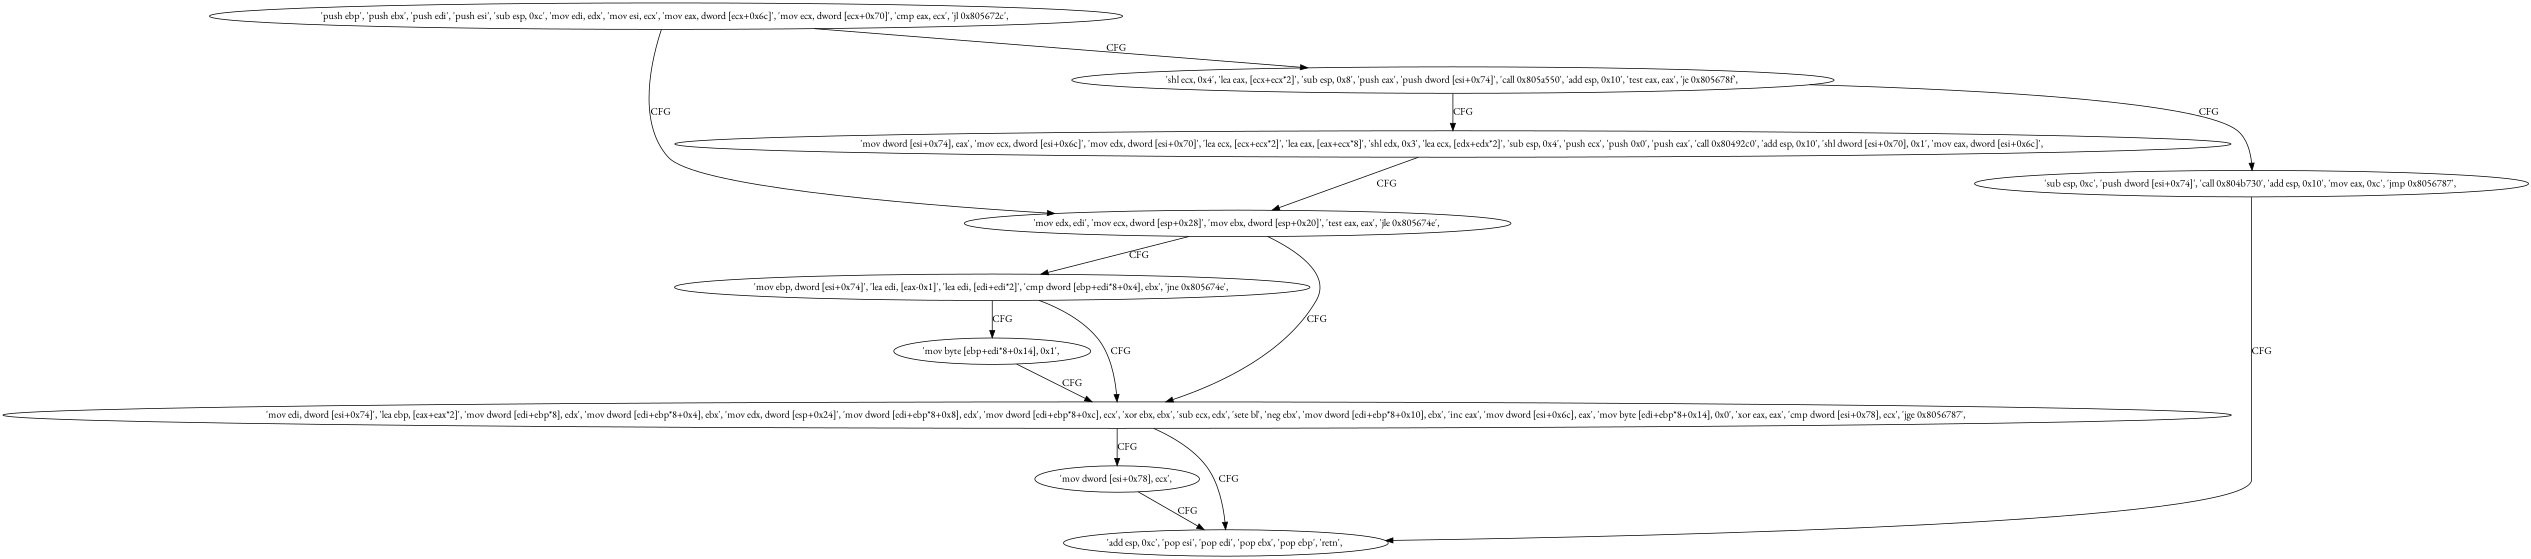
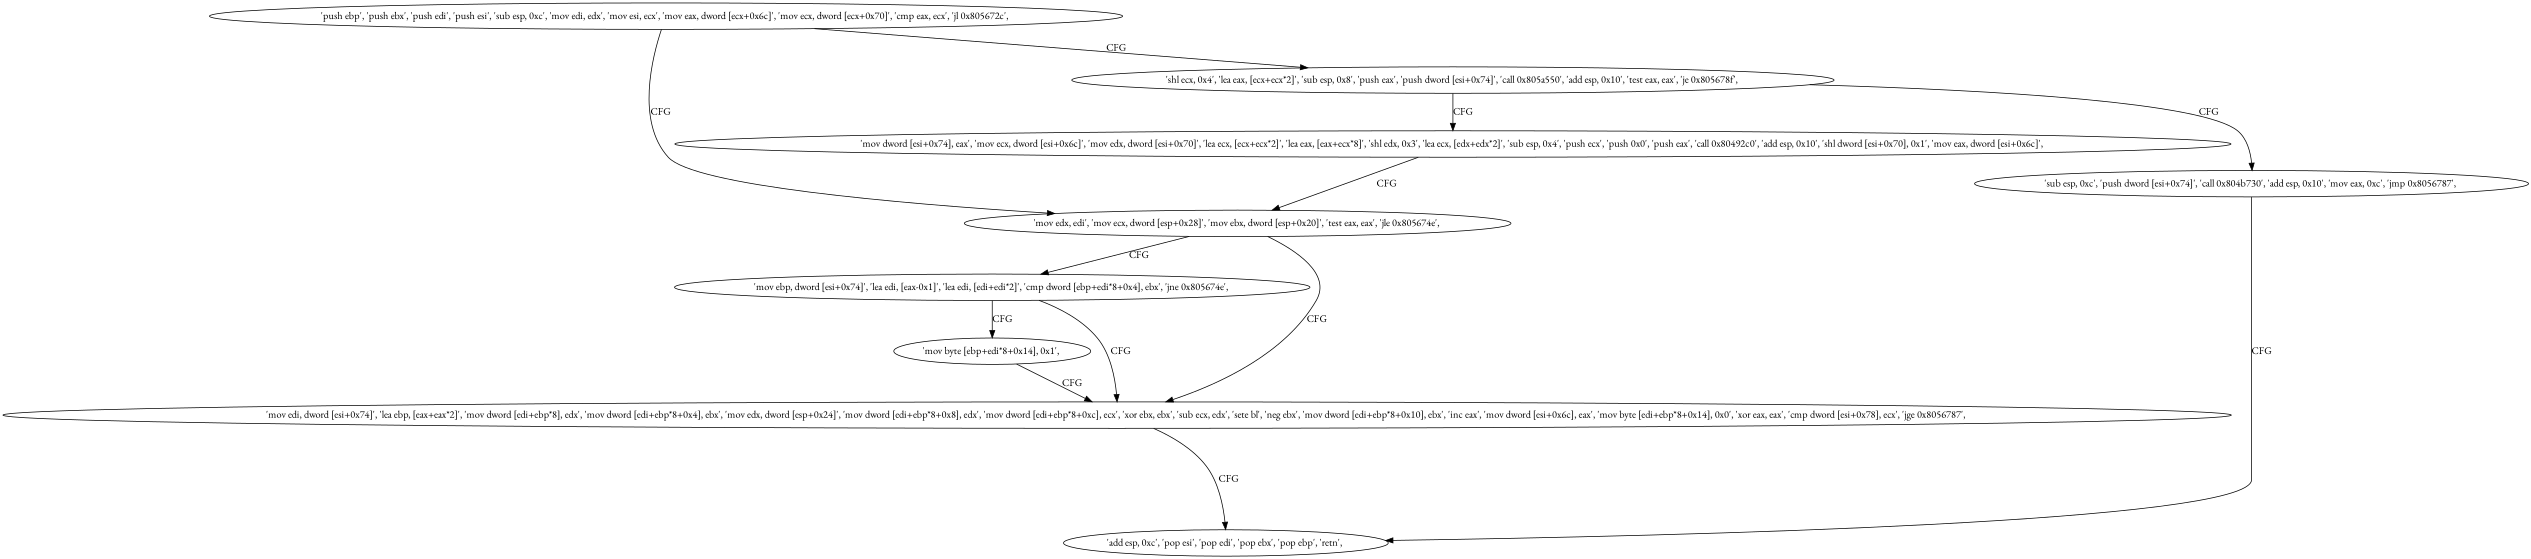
(1117, 479) -> none
